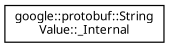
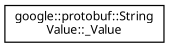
(84, 24) -> (84, 24)
